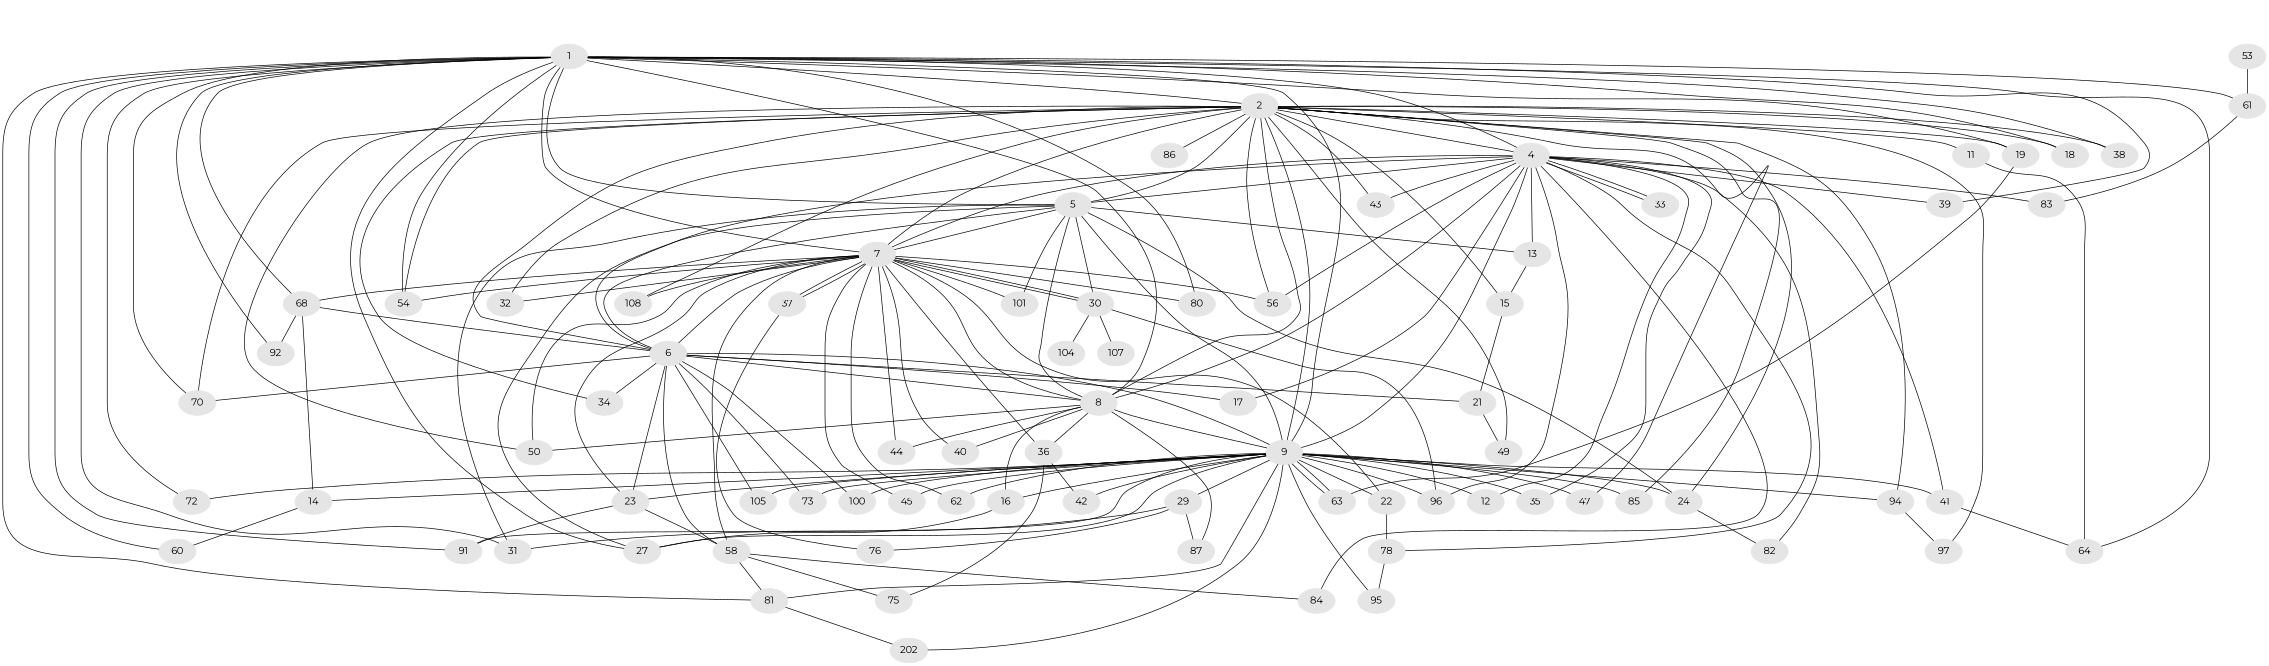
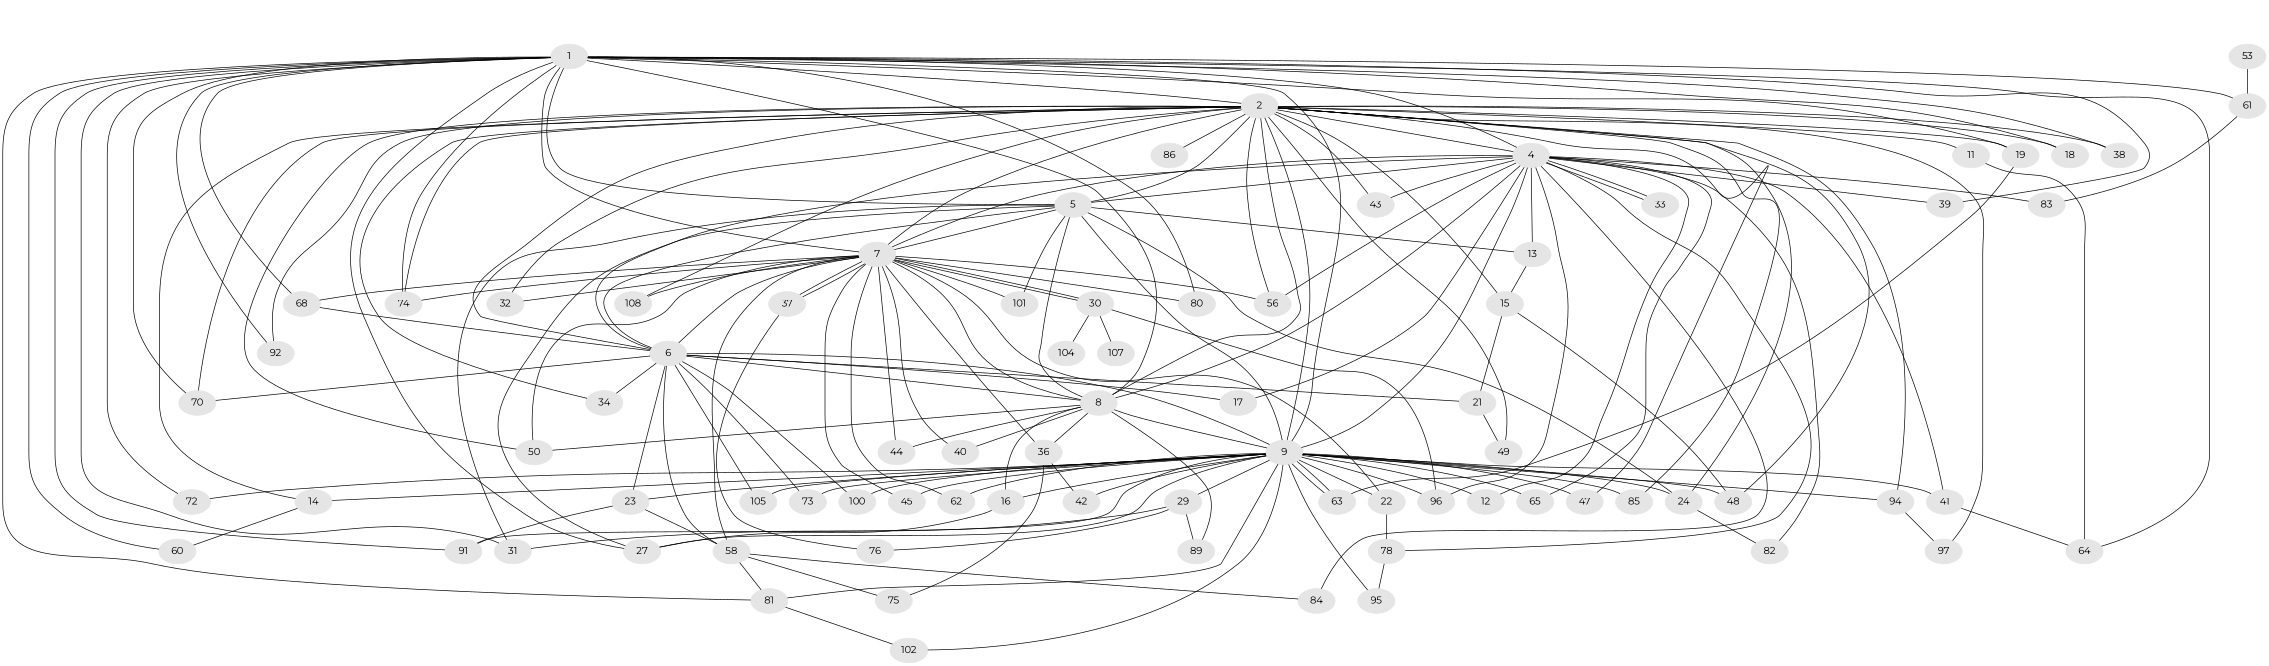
(1084, 254) -> none
(404, 304) -> (404, 304)
(289, 329) -> (697, 113)
(661, 331) -> none
(308, 407) -> (333, 136)
(1535, 502) -> (1535, 502)
none -> (1733, 502)
(1196, 551) -> (1196, 551)
(909, 650) -> (909, 650)
